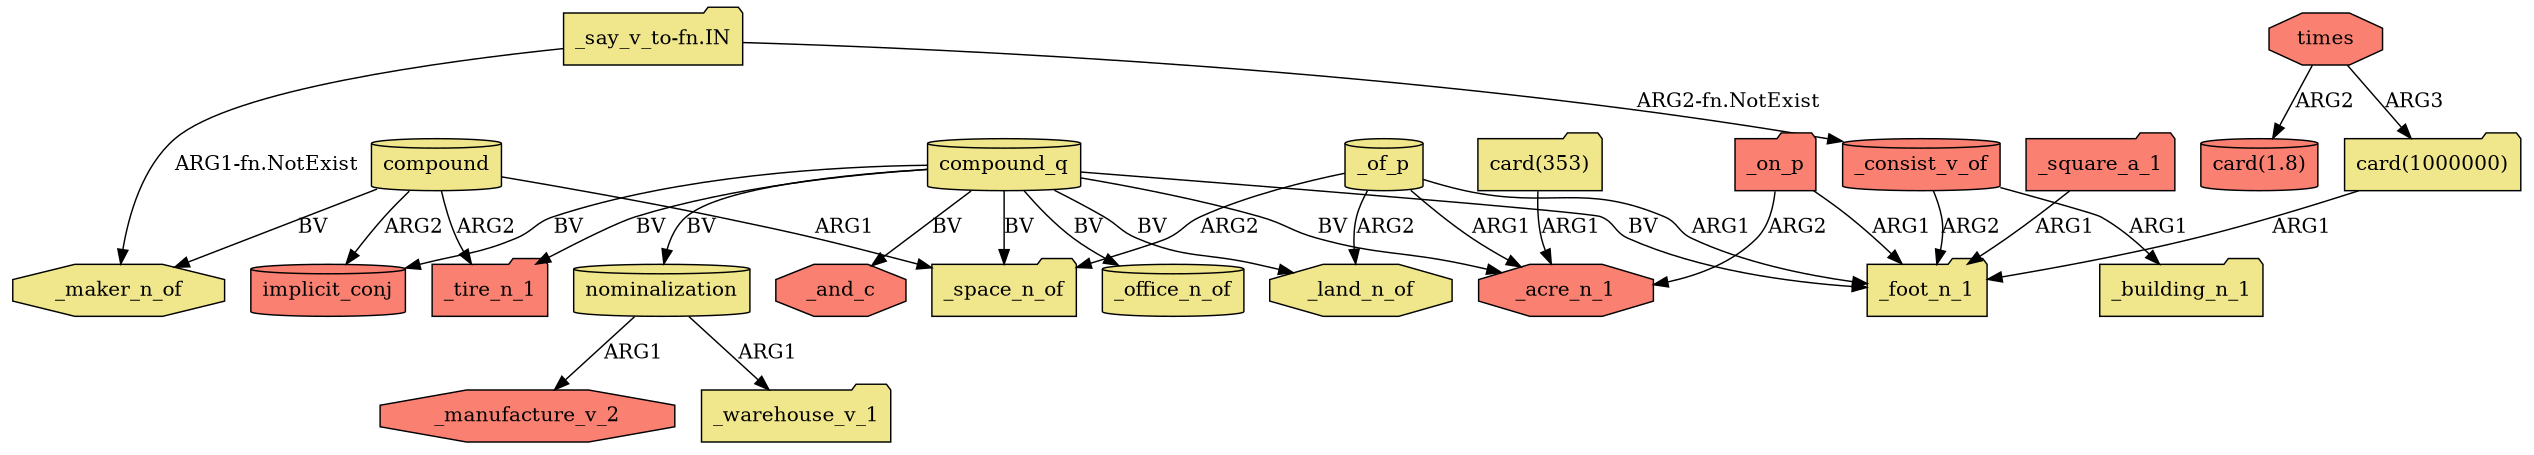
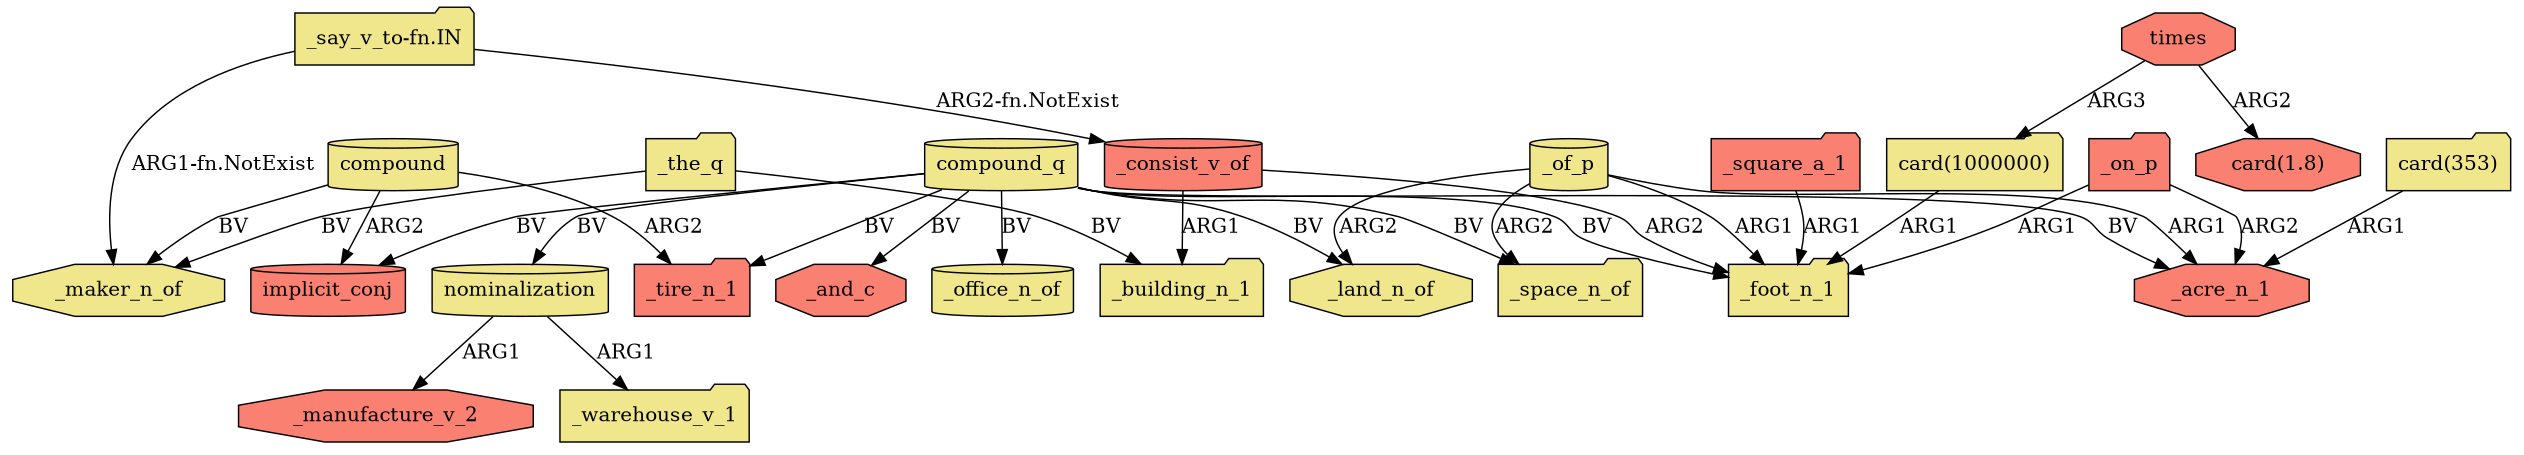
none -> (691, 165)
(2259, 165) -> (2278, 165)
(711, 215) -> none
